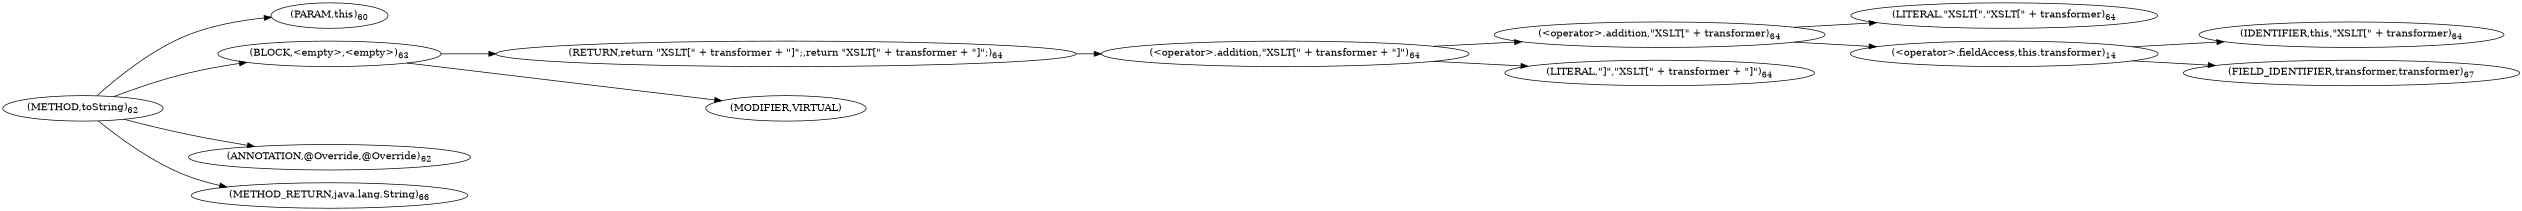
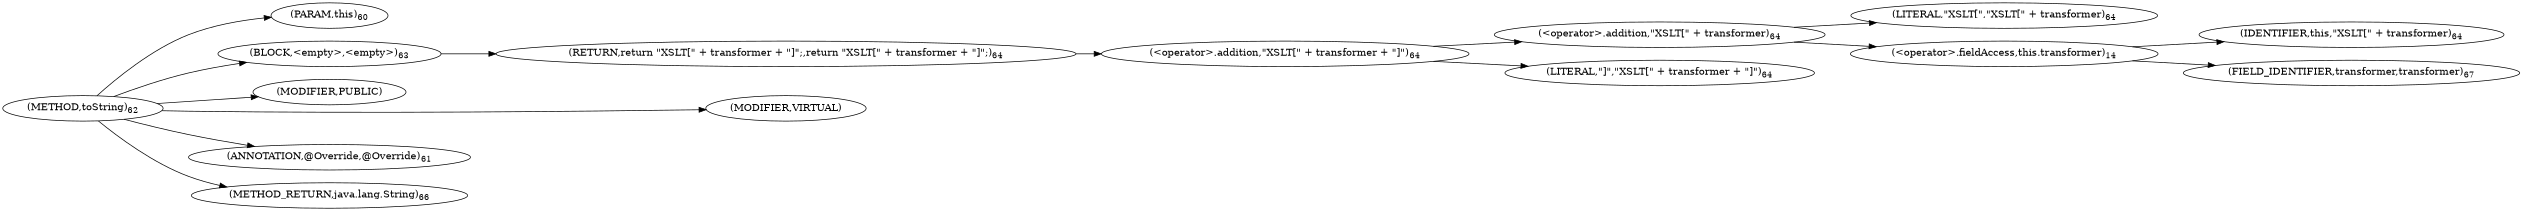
(561, 81) -> (430, 112)
none -> (330, 92)
(427, 156) -> (427, 156)
